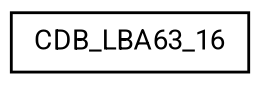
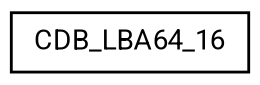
(130, 42) -> (130, 42)
